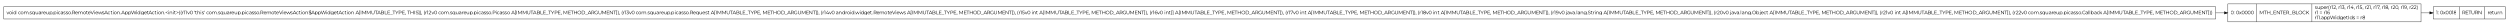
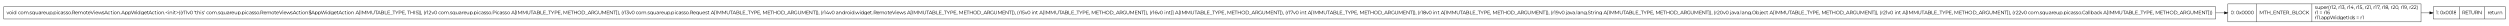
(2340, 18) -> (2339, 18)
